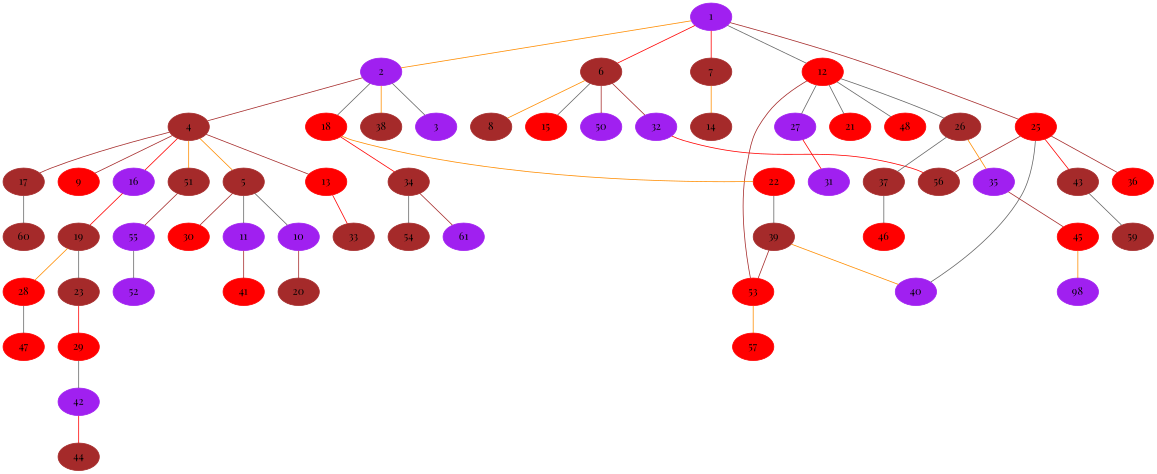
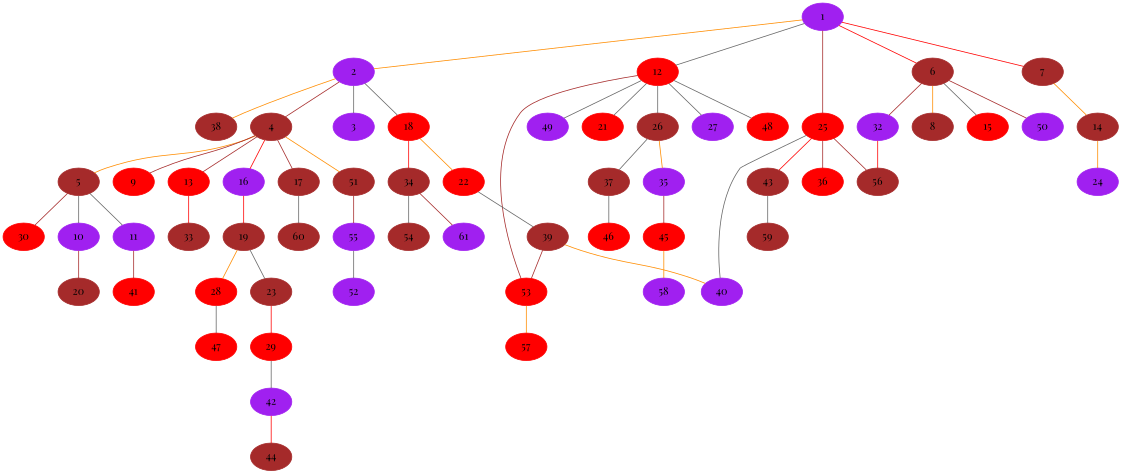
none -> (548, 127)
(829, 182) -> none
none -> (1098, 182)
(1078, 292) -> (664, 292)
